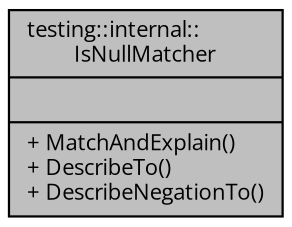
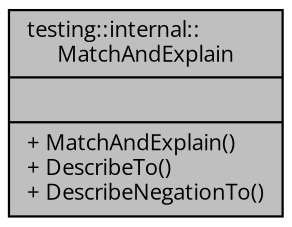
(146, 55) -> (146, 55)
